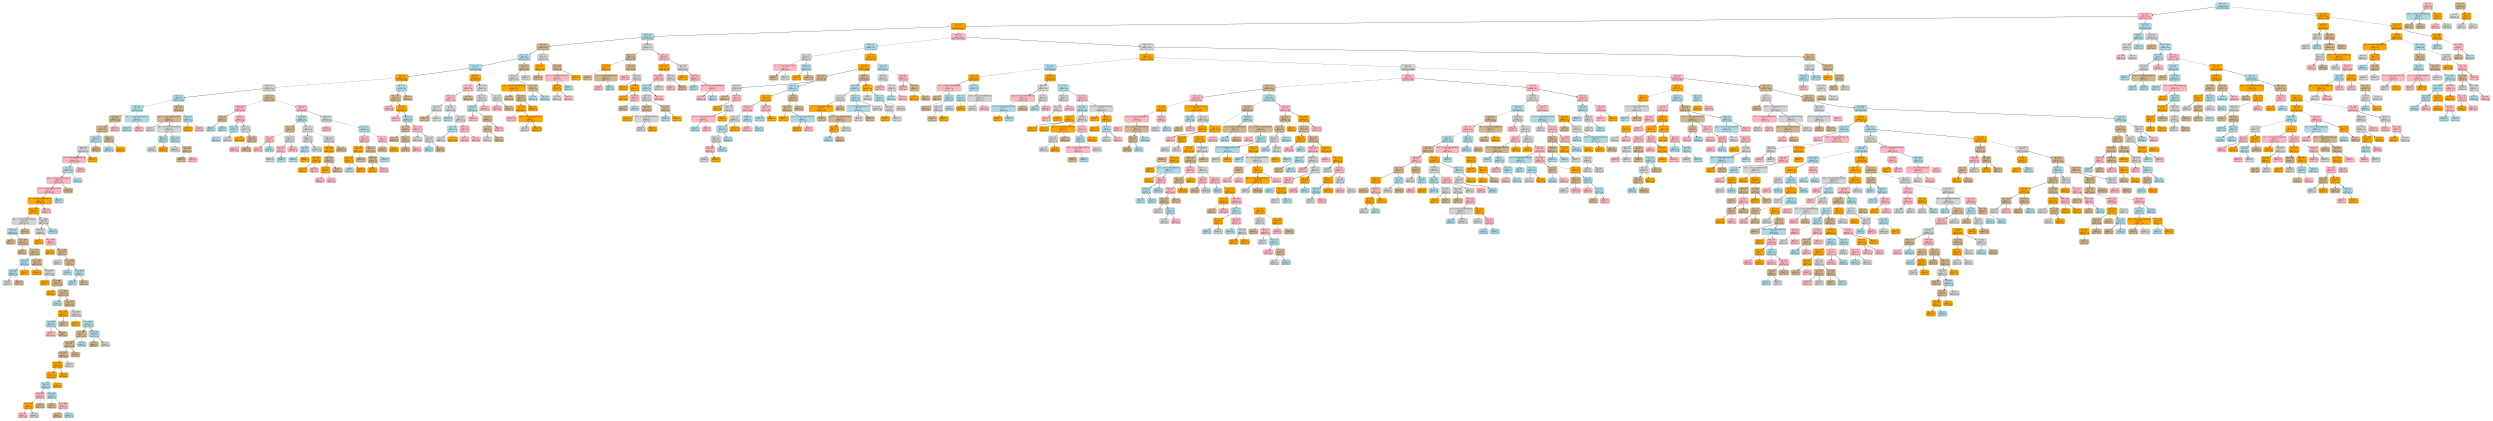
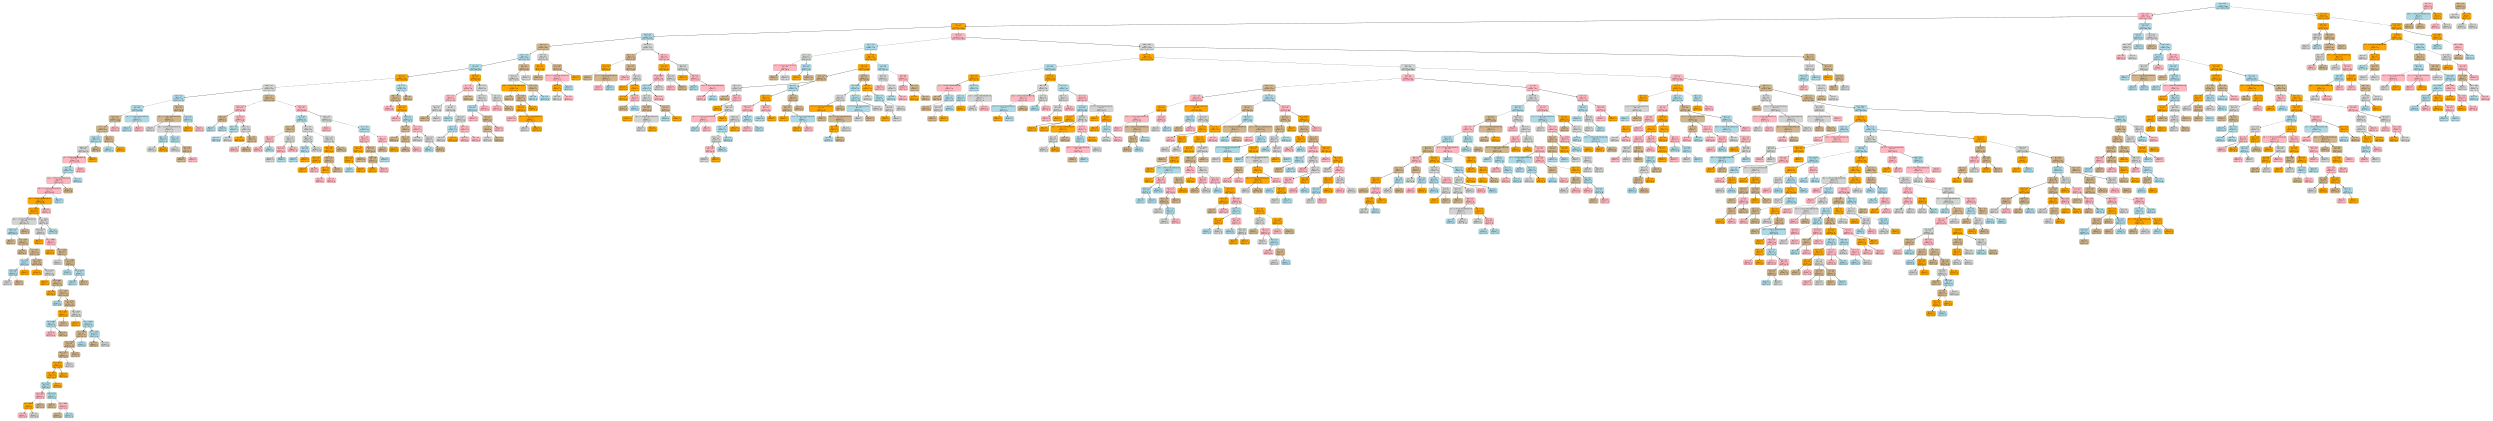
(2084, 232) -> (2084, 232)
